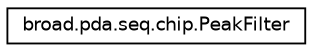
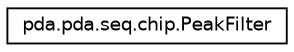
(156, 26) -> (147, 26)
